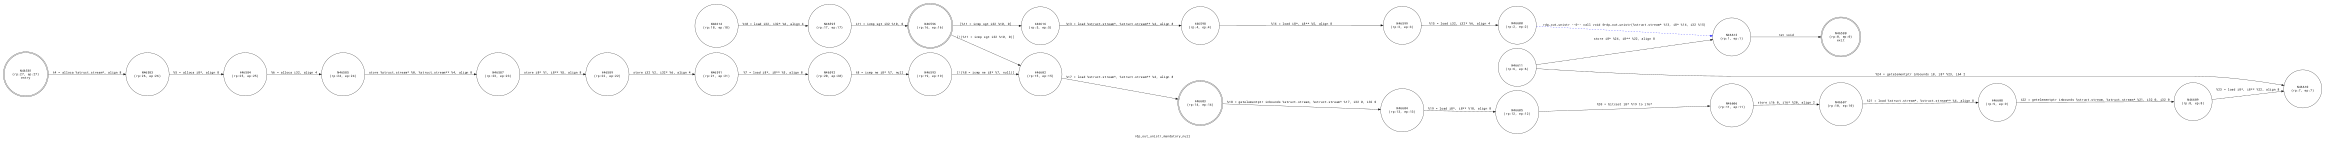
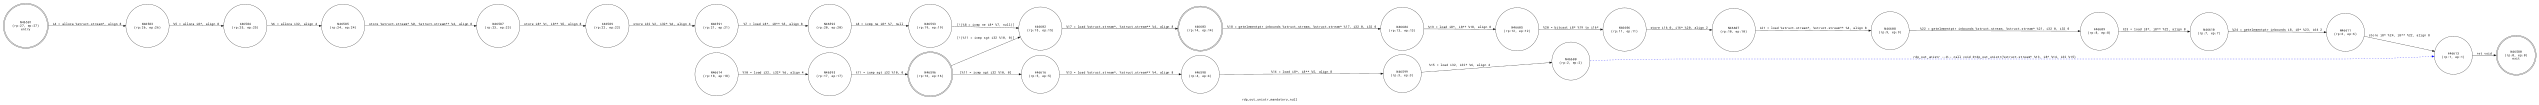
(1909, 76) -> (2276, 32)
